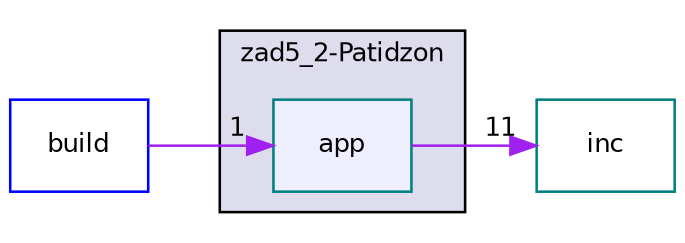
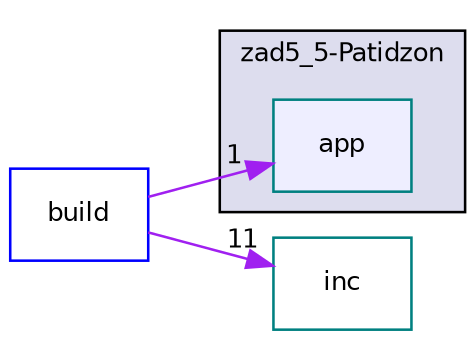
(342, 55) -> (342, 55)
(448, 146) -> (198, 246)
